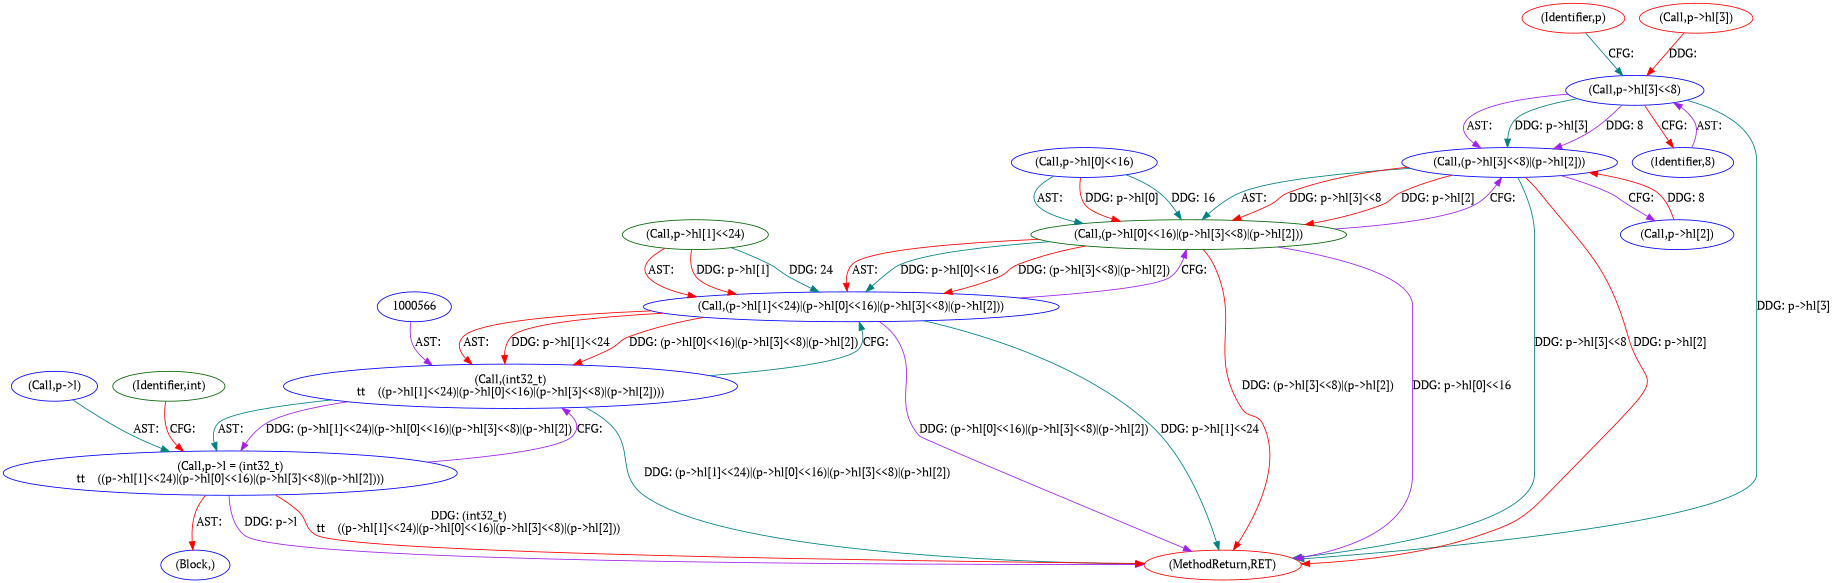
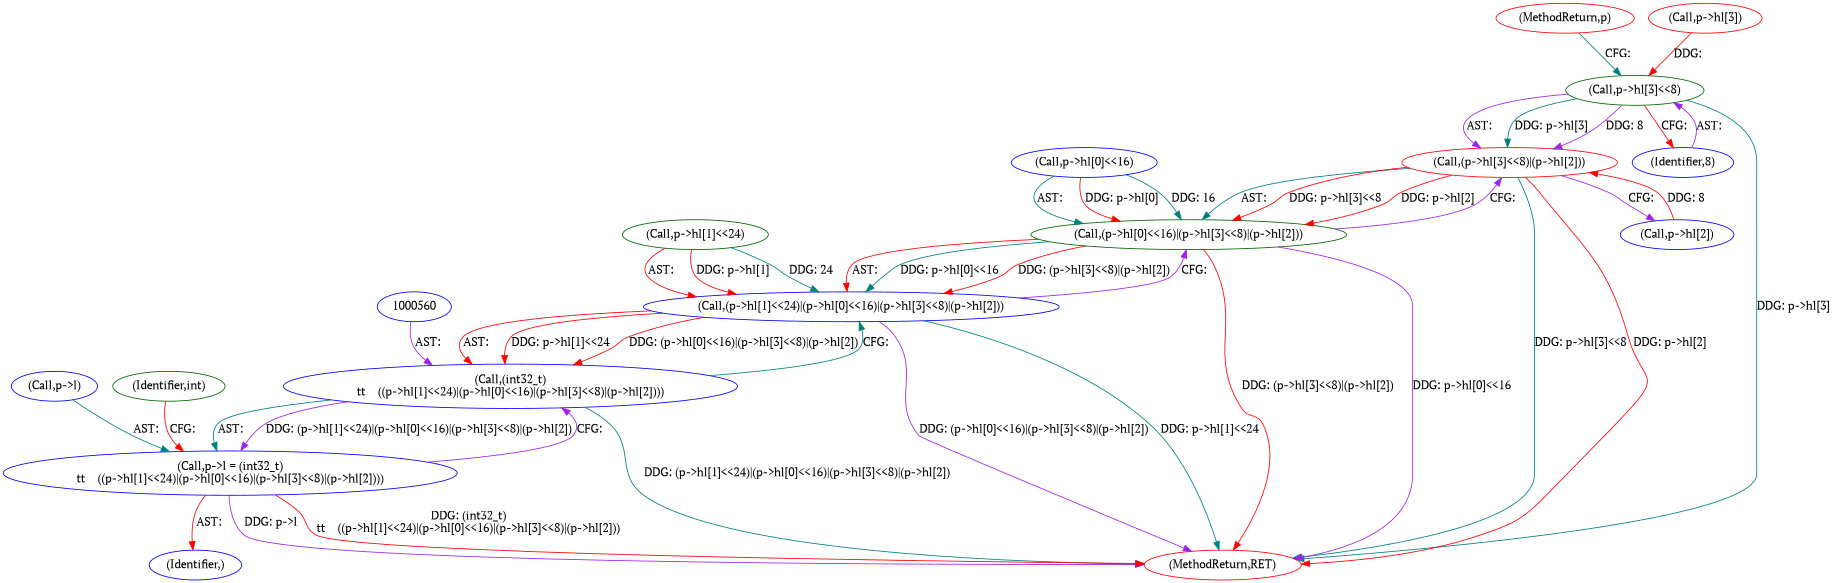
(1574, 18) -> (1565, 18)
(1635, 90) -> (1635, 90)
(1510, 163) -> (1510, 163)
(414, 307) -> (414, 307)
(195, 565) -> (195, 565)
